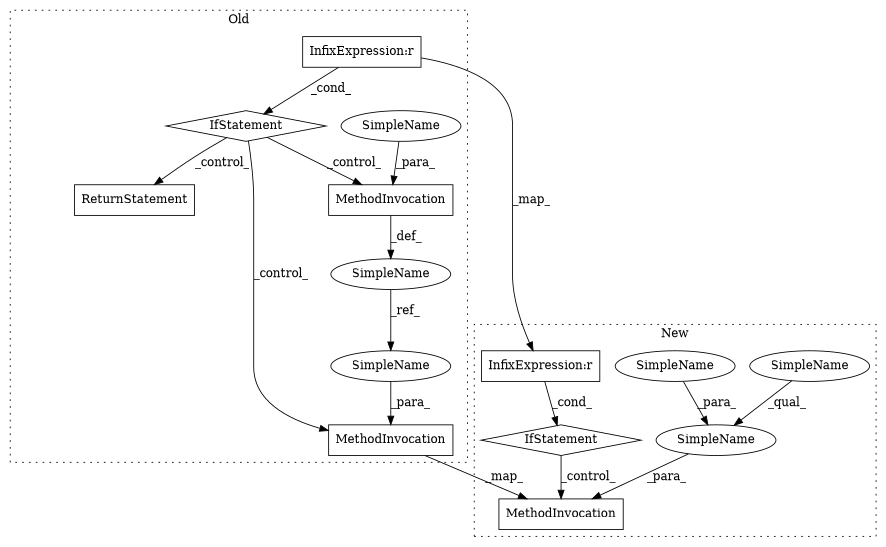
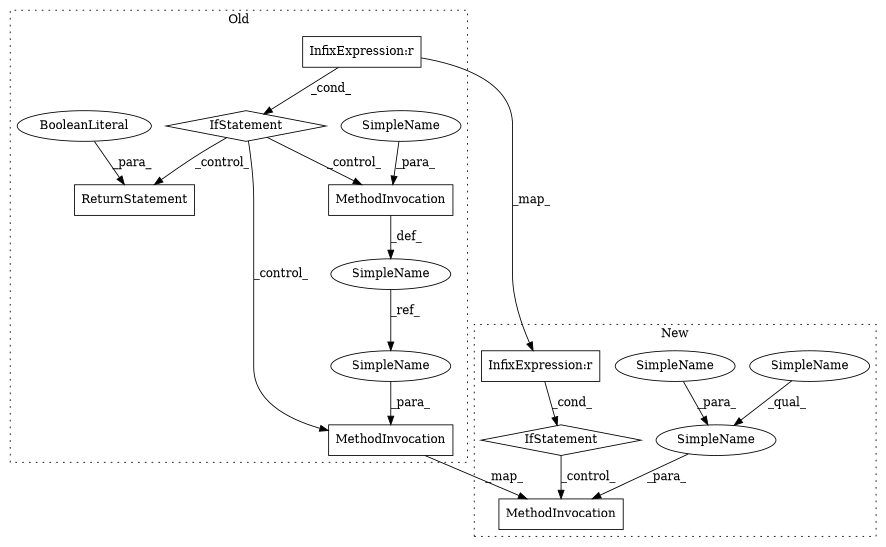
none -> (84, 126)
